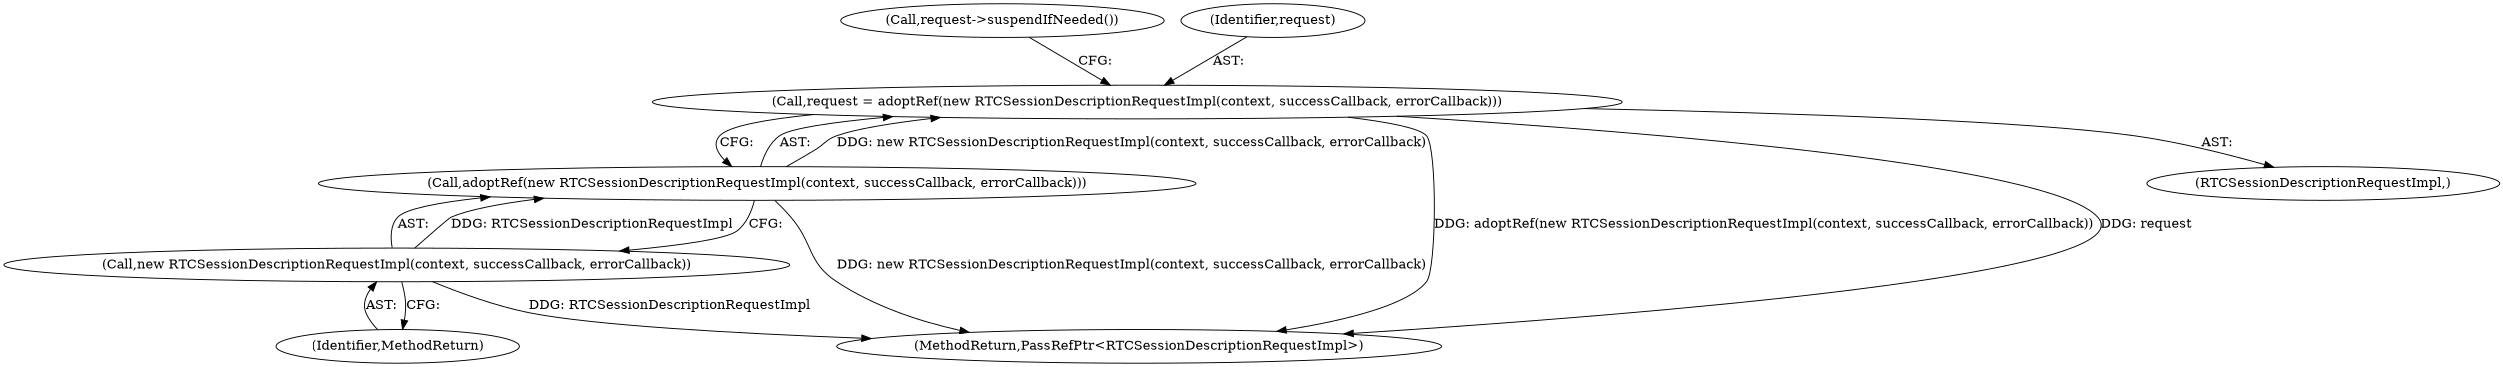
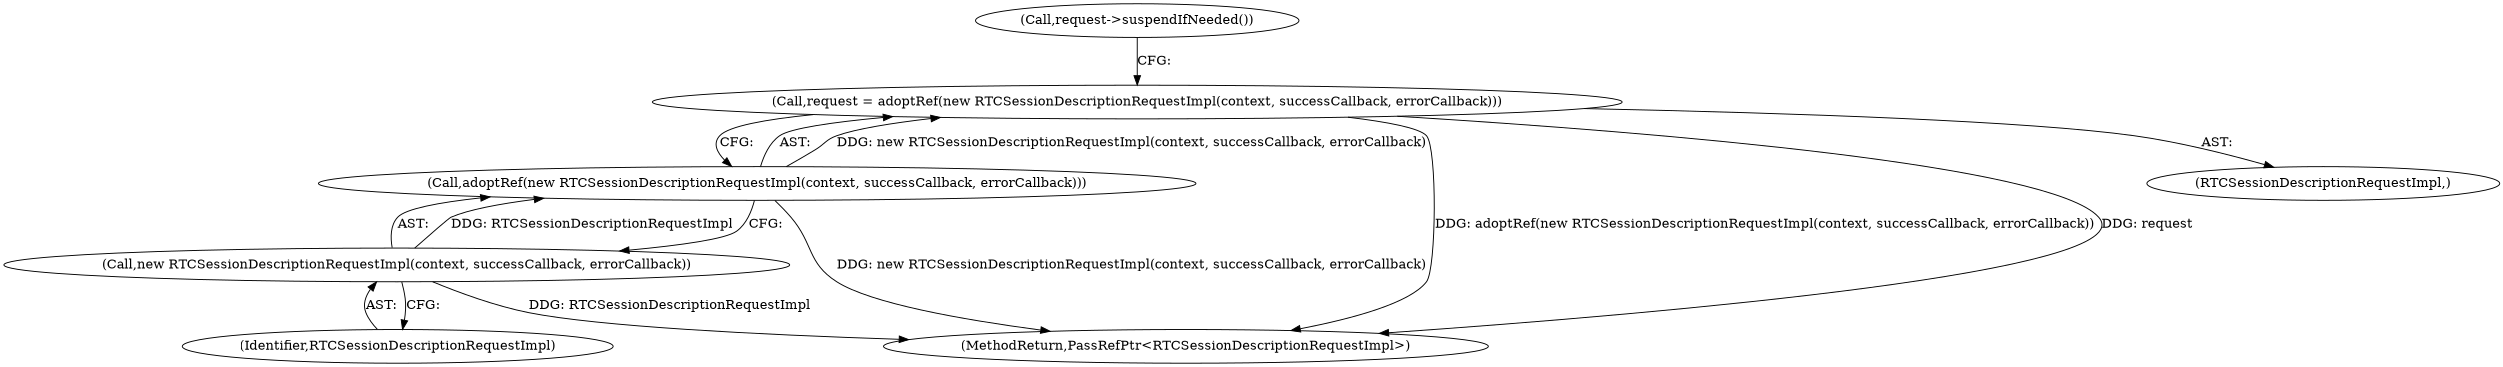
(1273, 21) -> none
(398, 346) -> (398, 346)
